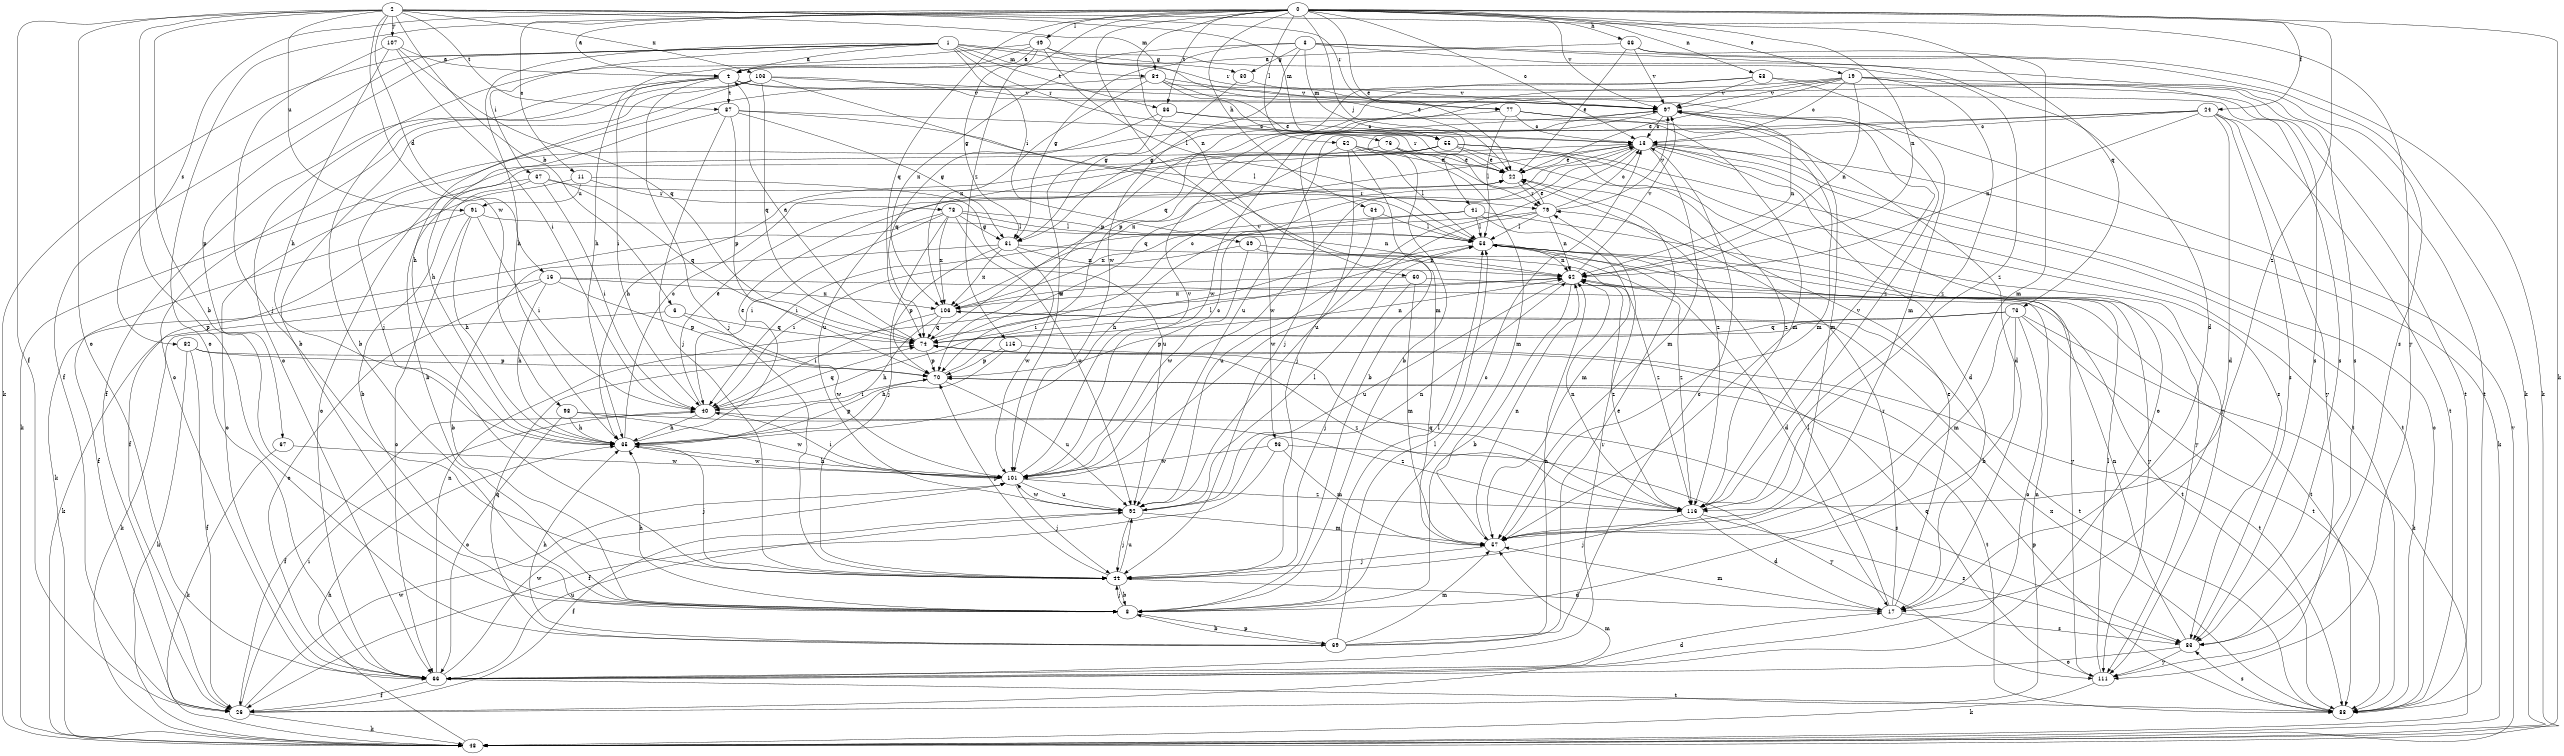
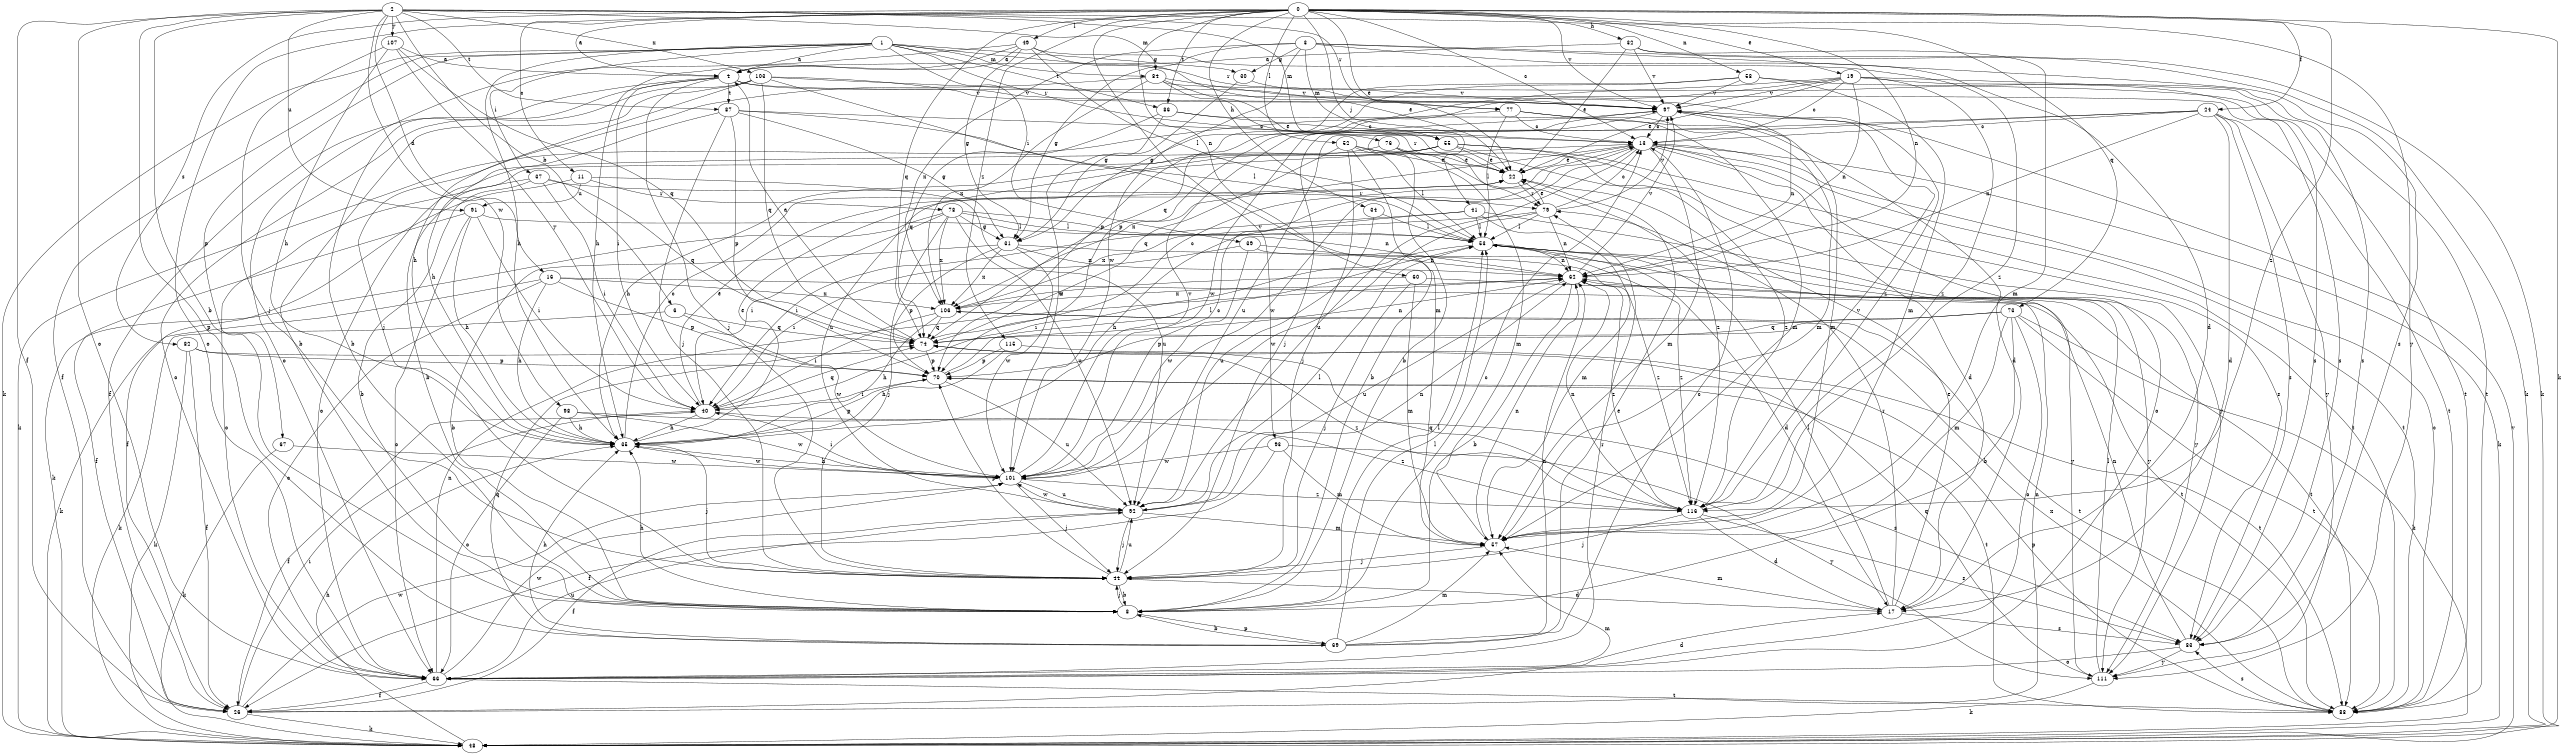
(1631, 43) -> (1630, 43)
(553, 227) -> (555, 227)
